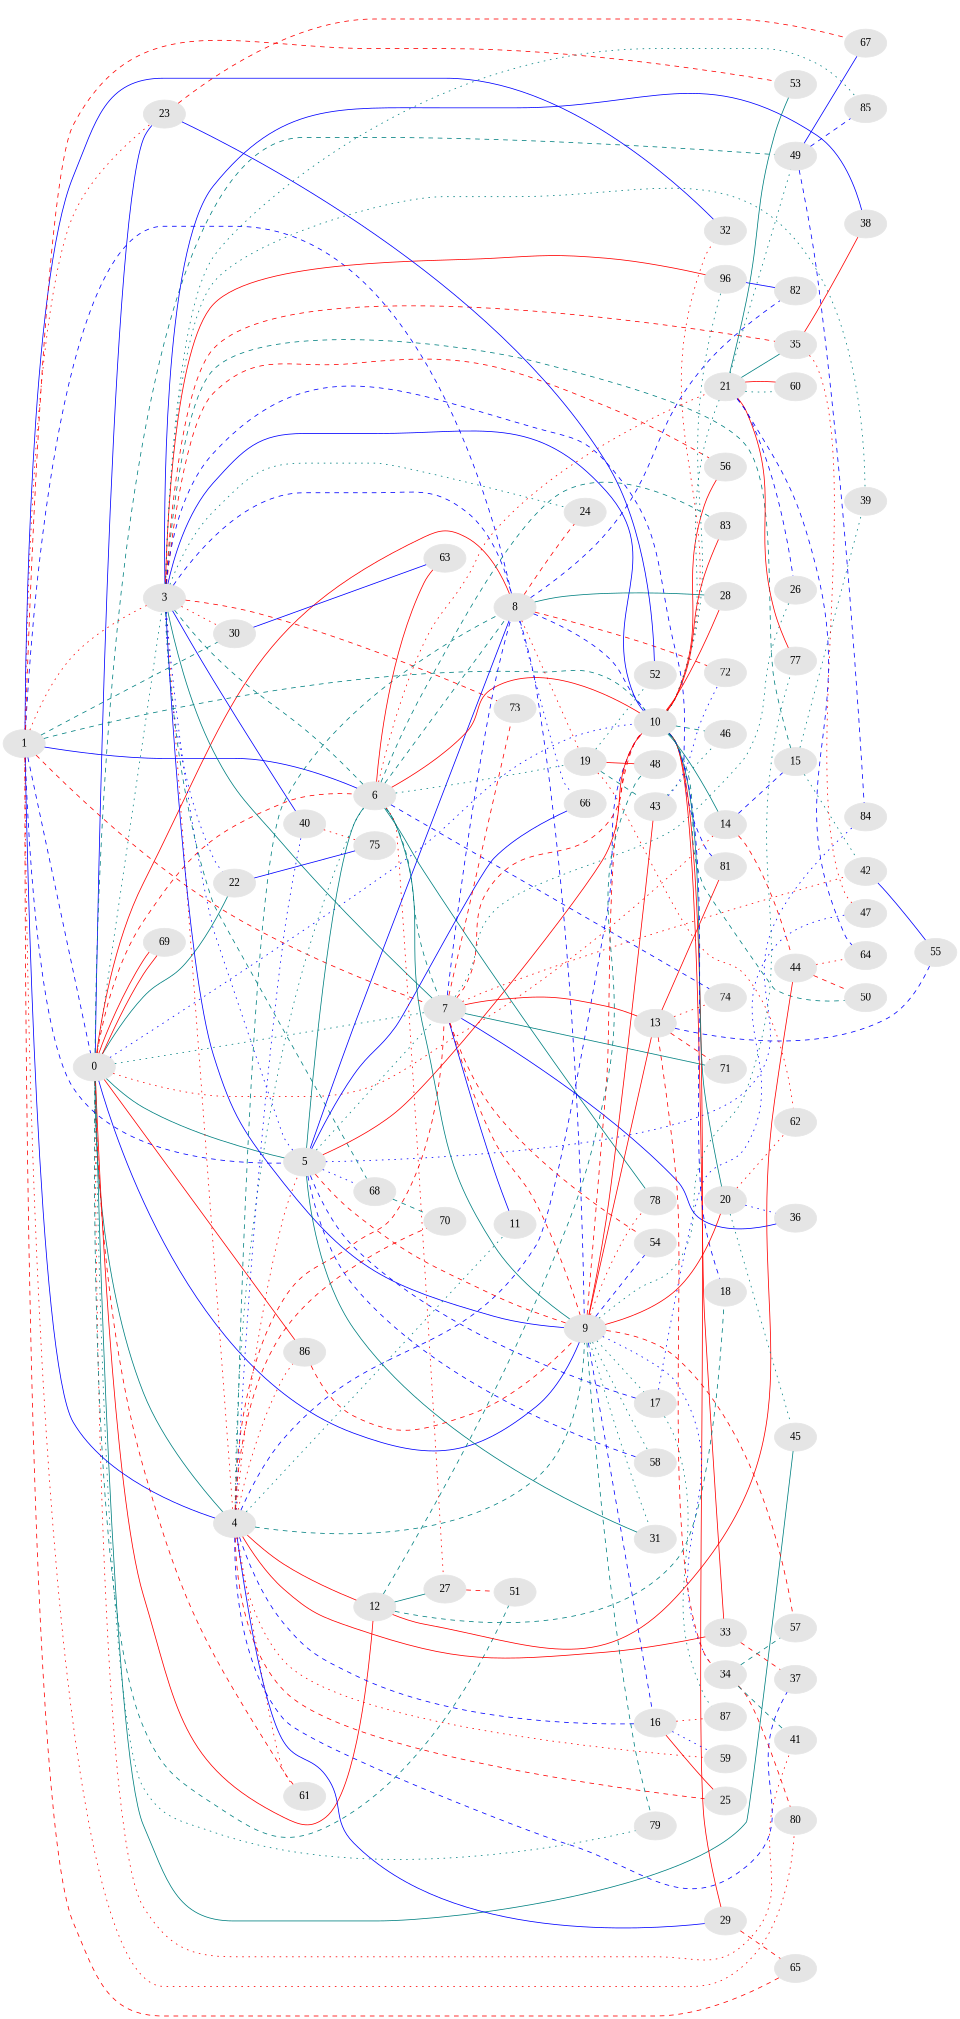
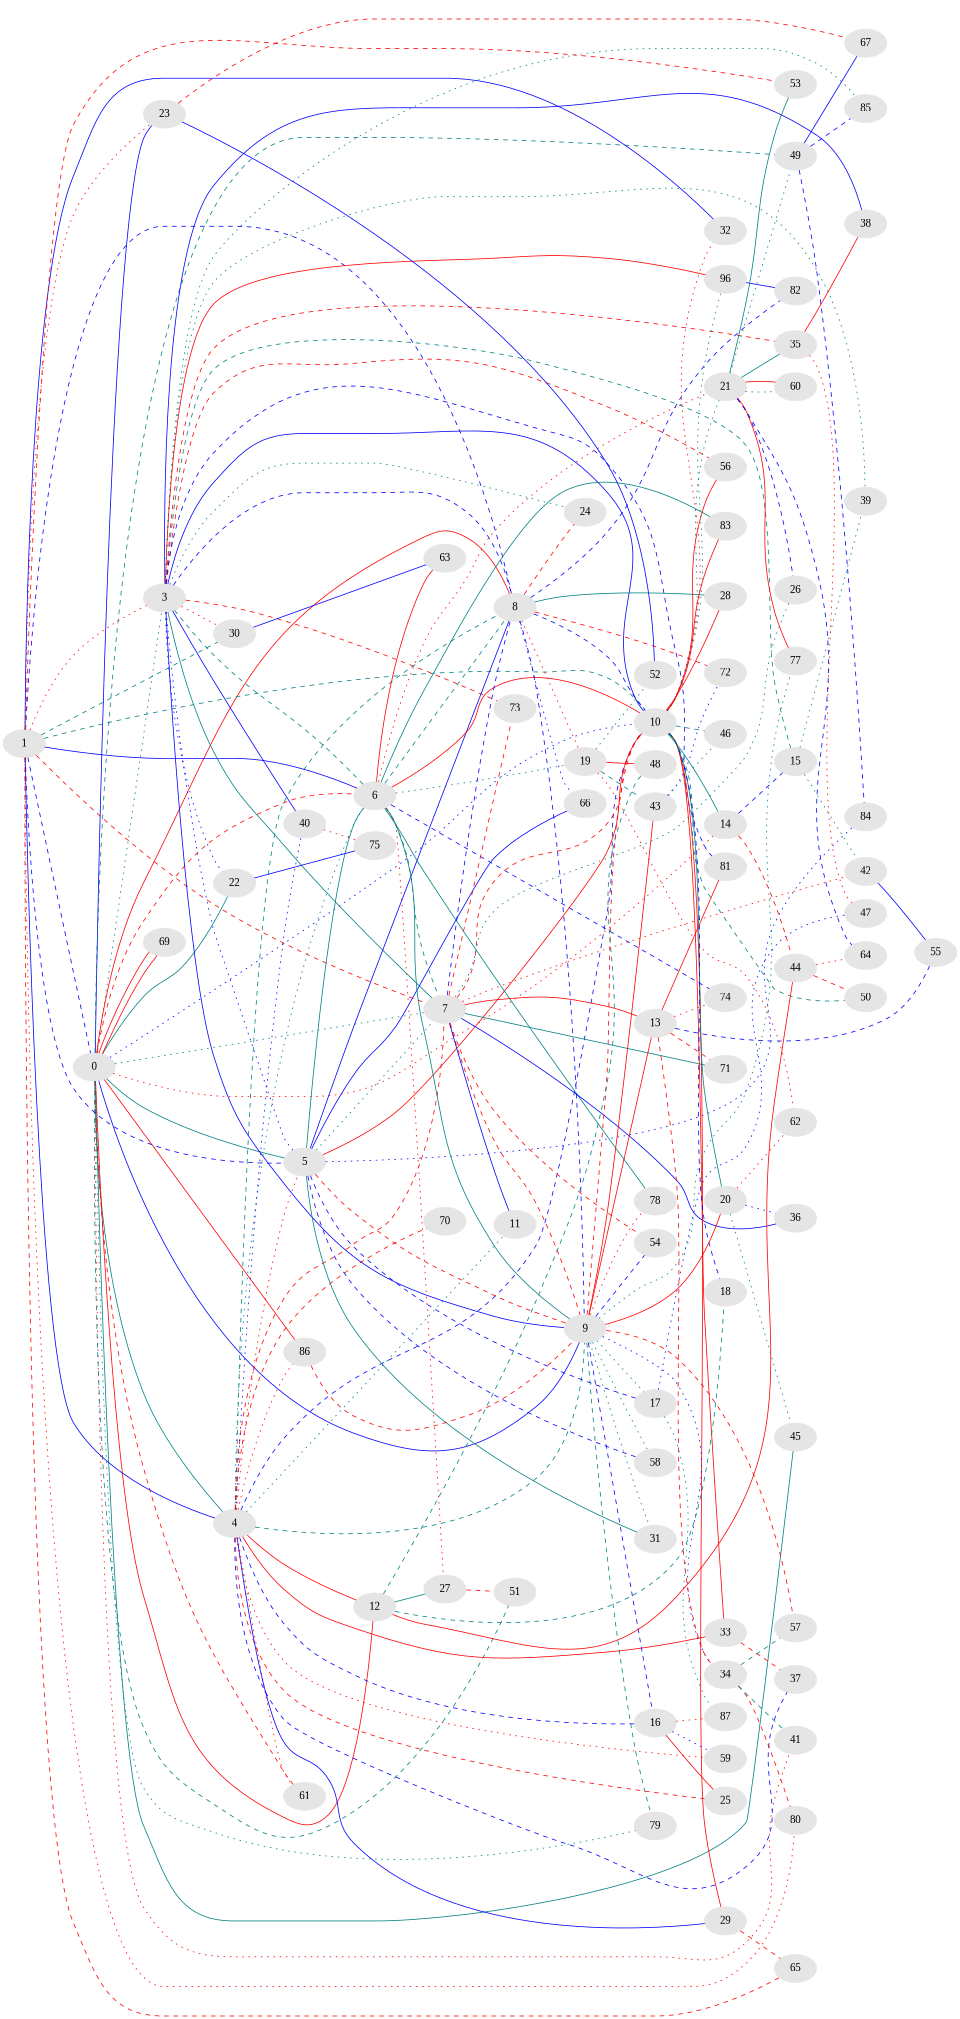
(492, 572) -> (492, 572)
(199, 1061) -> none
(375, 1192) -> none
